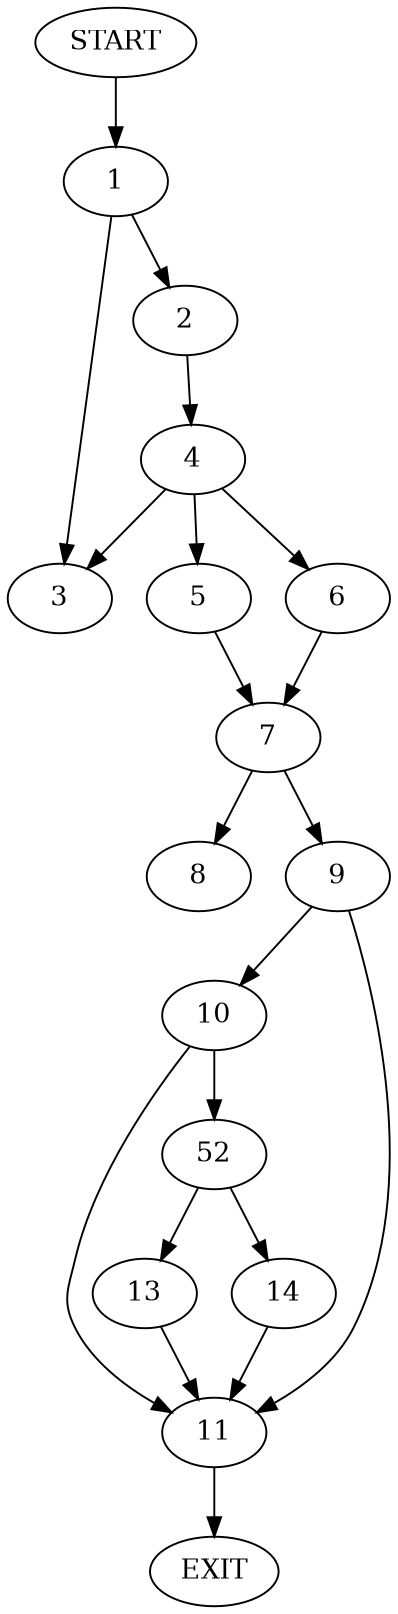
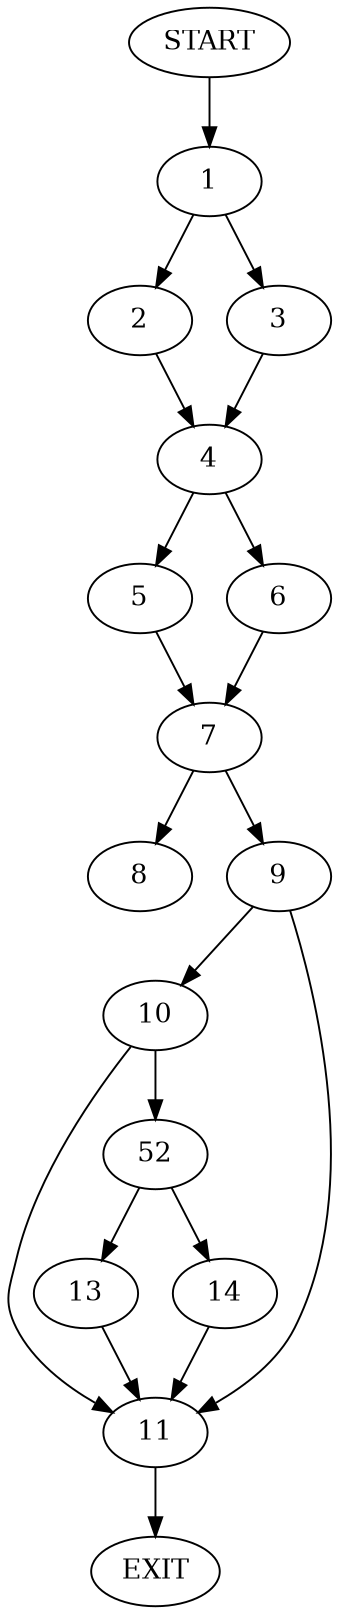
(133, 522) -> (249, 381)
